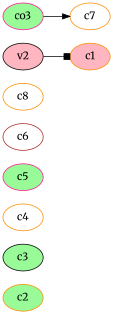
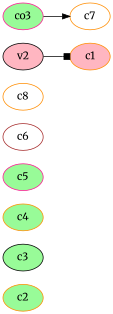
(23, 217) -> (23, 217)
